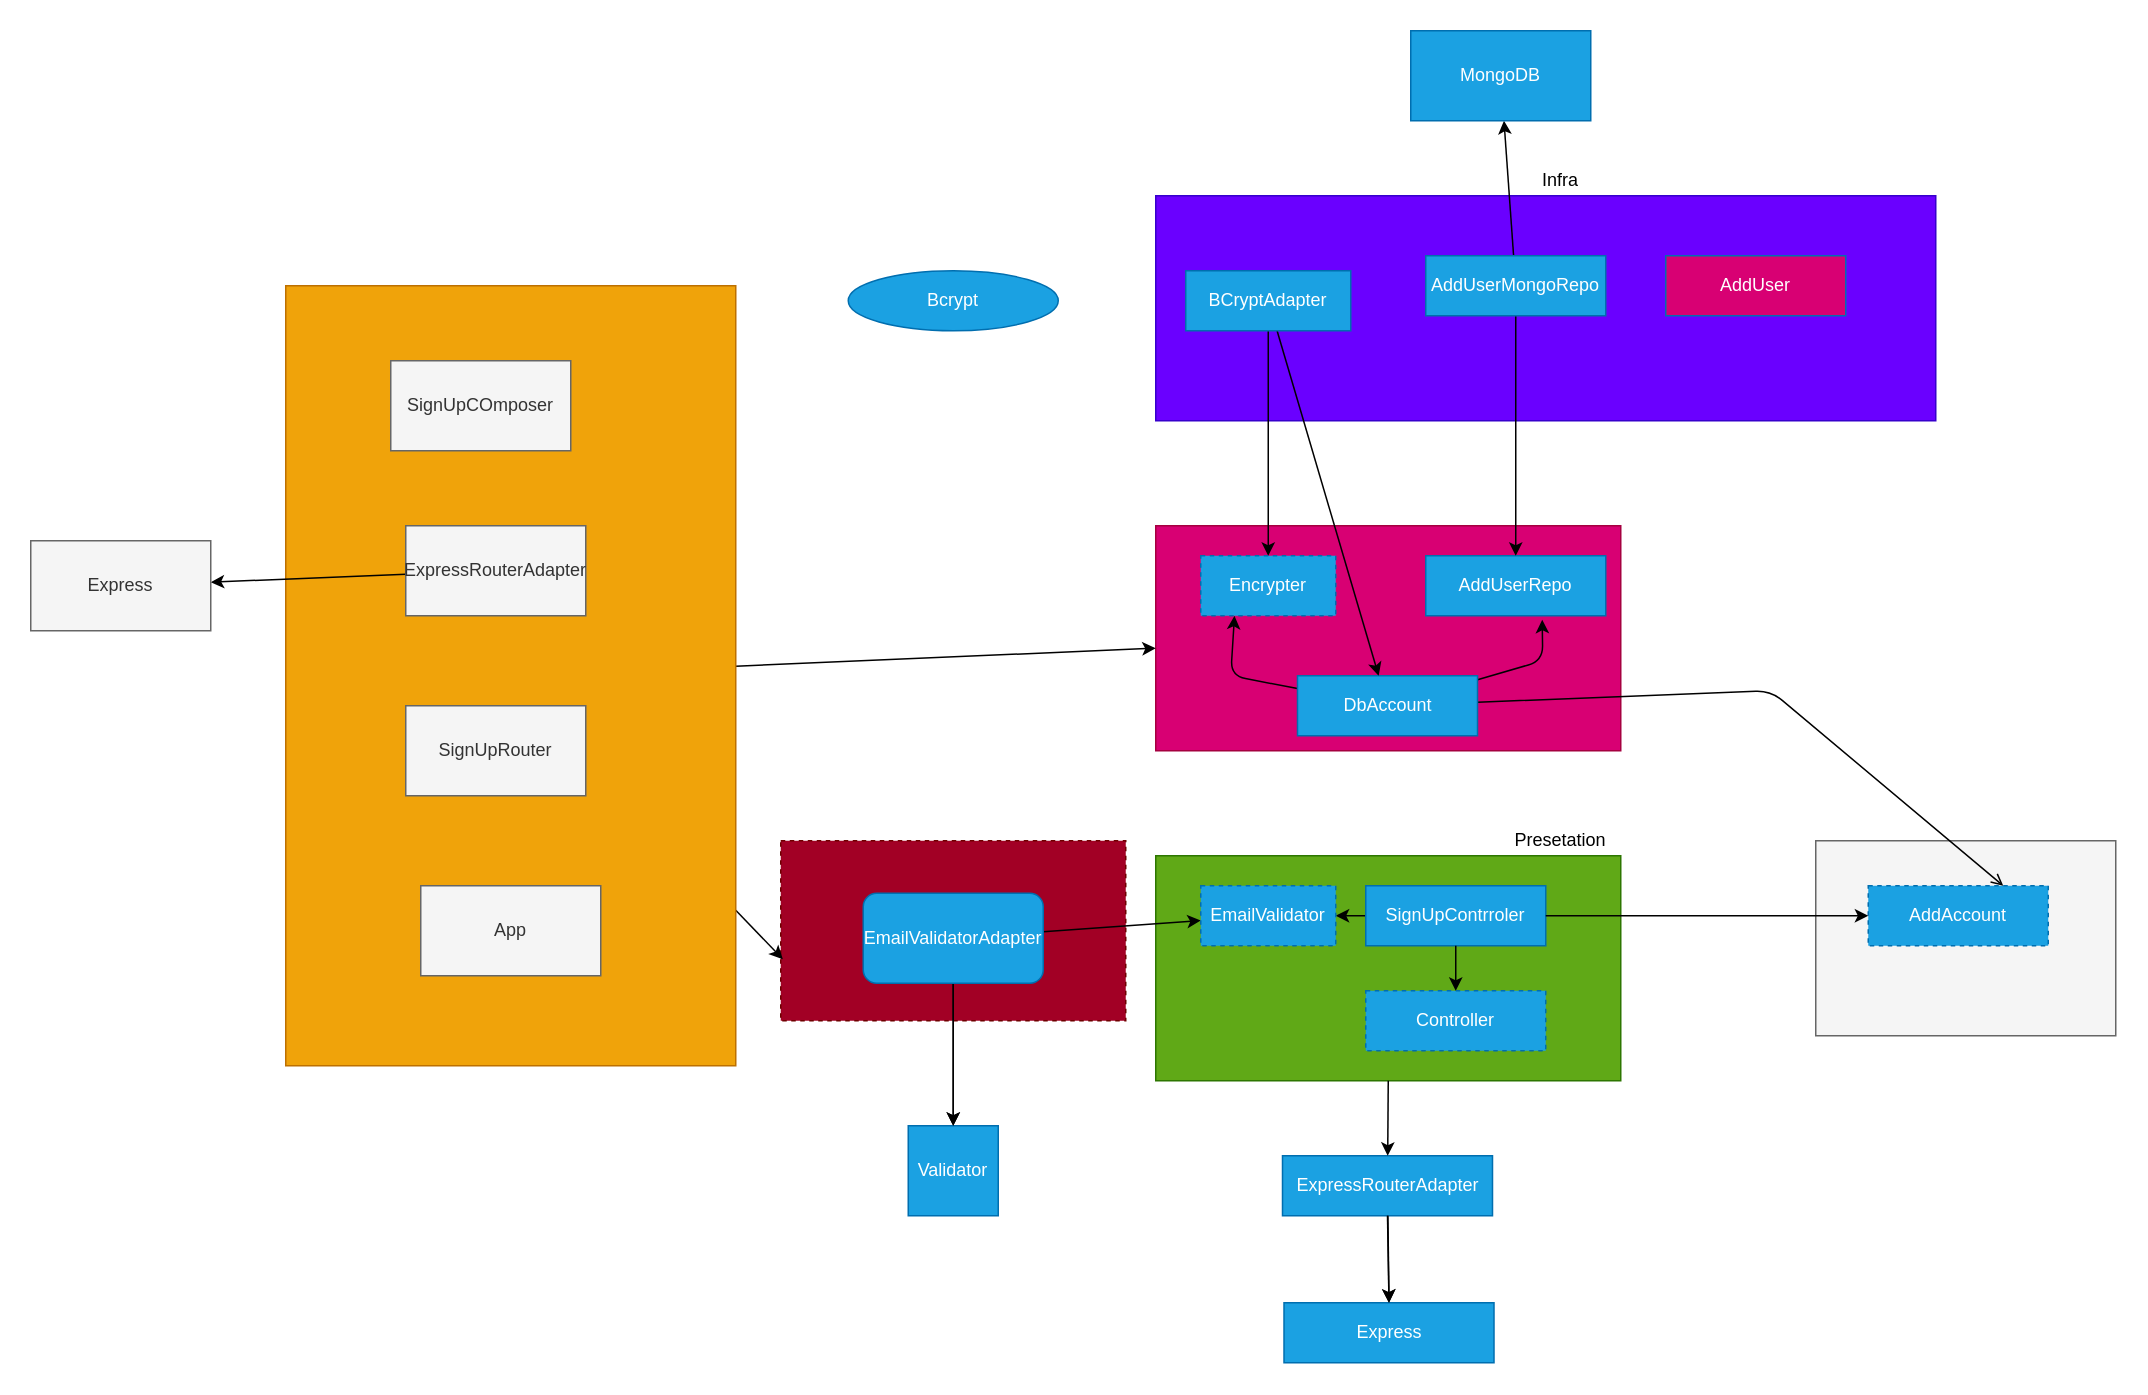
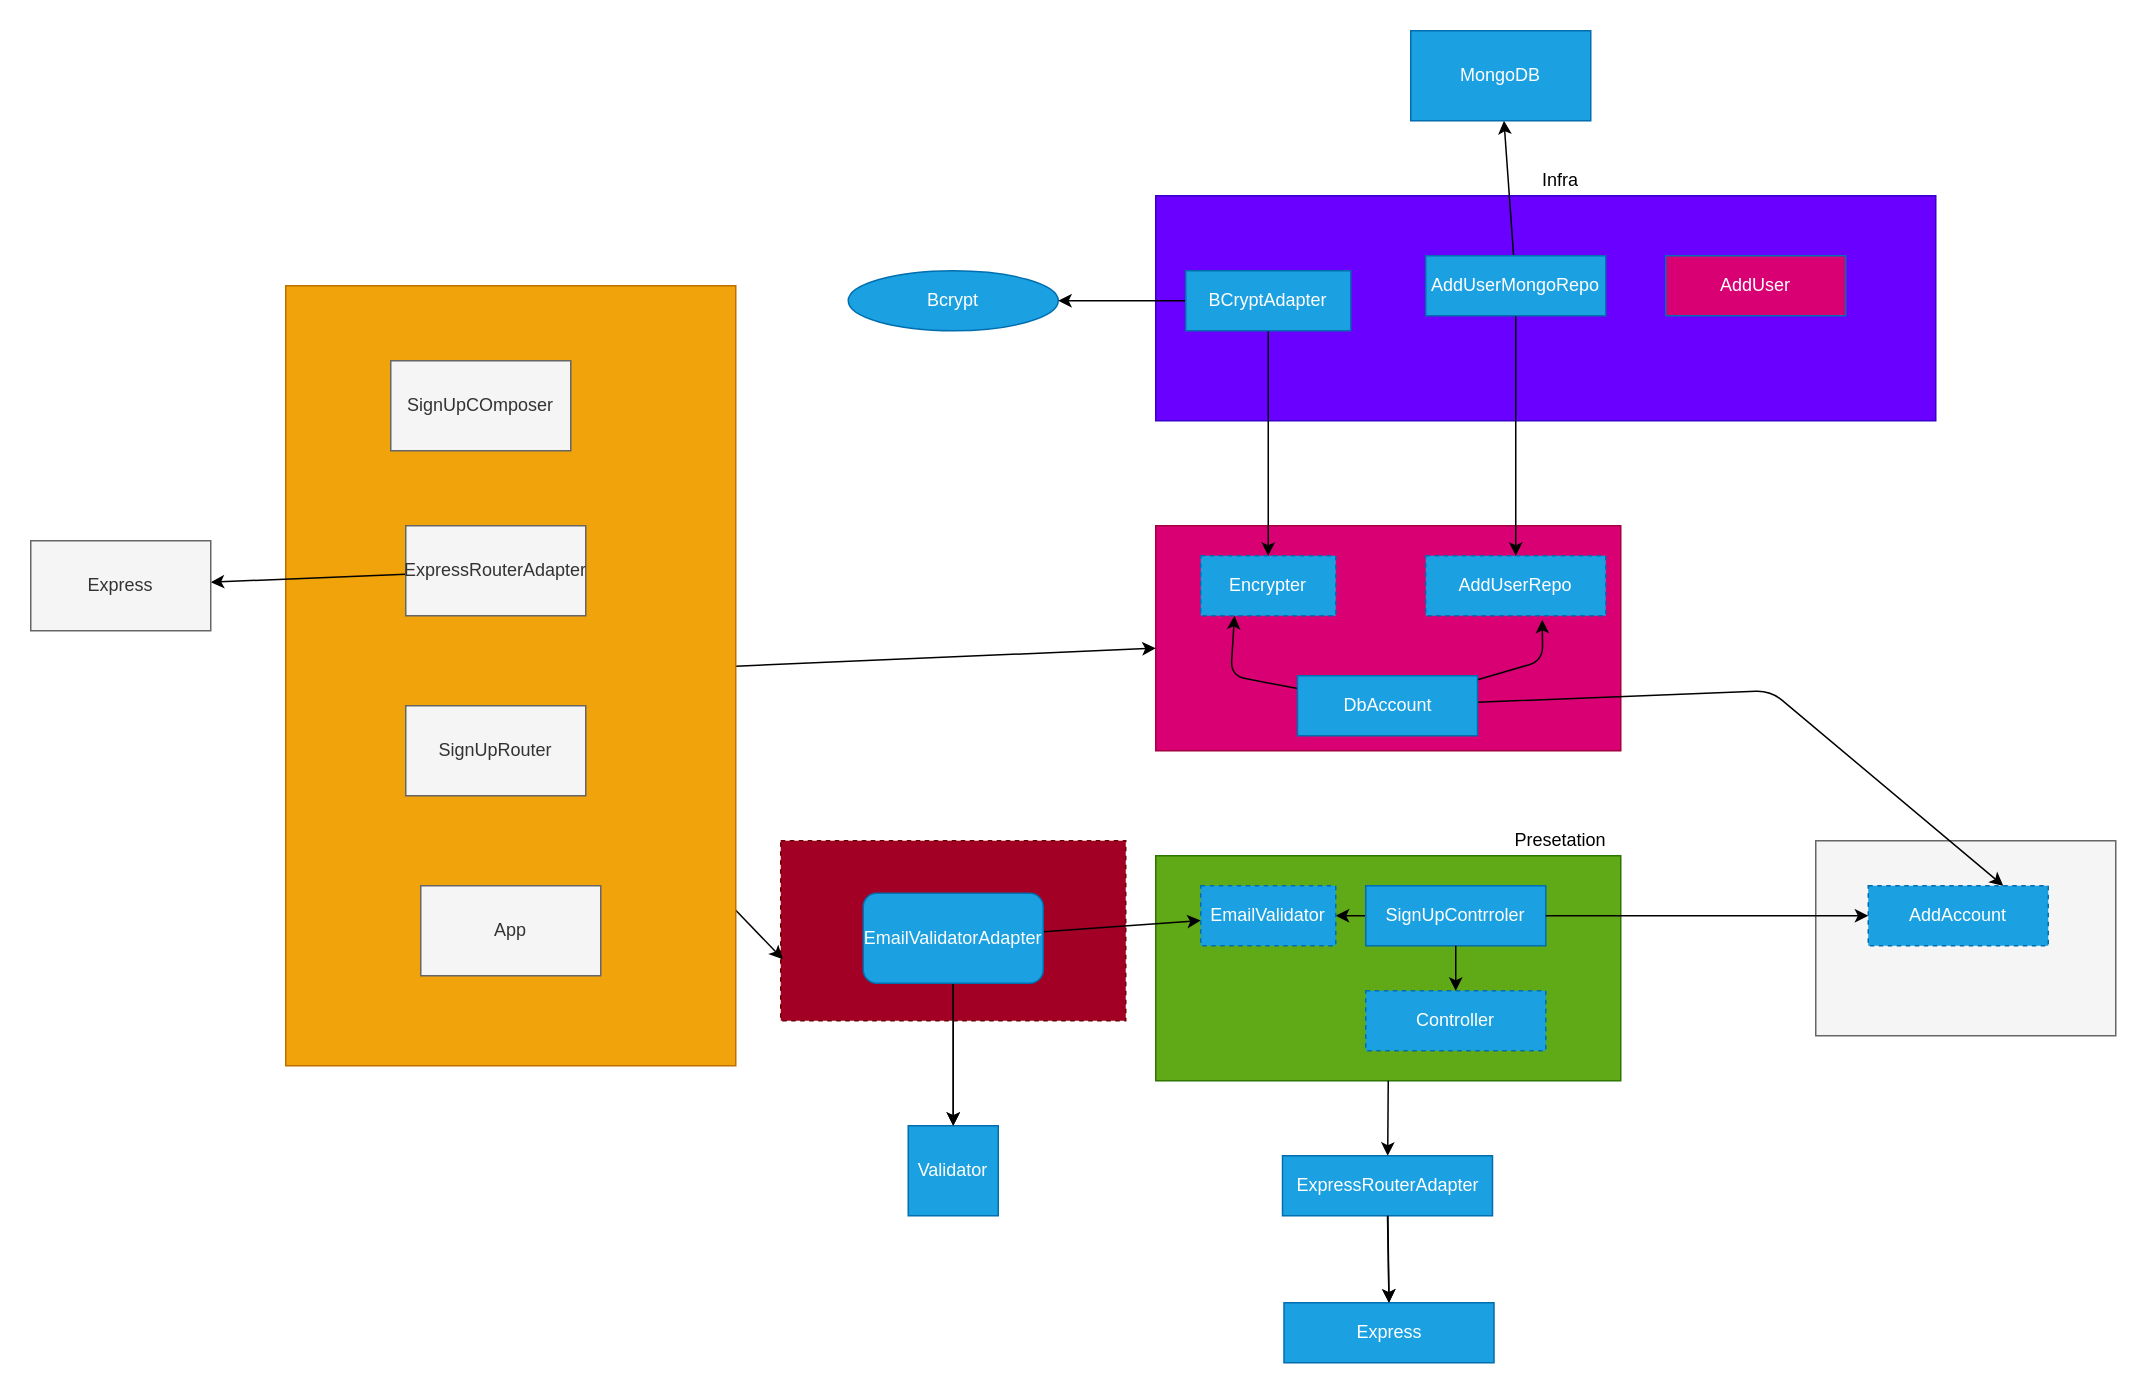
(1327, 499) -> (1127, 301)
(1516, 586) -> (1516, 586)
(1996, 880) -> (1994, 878)
